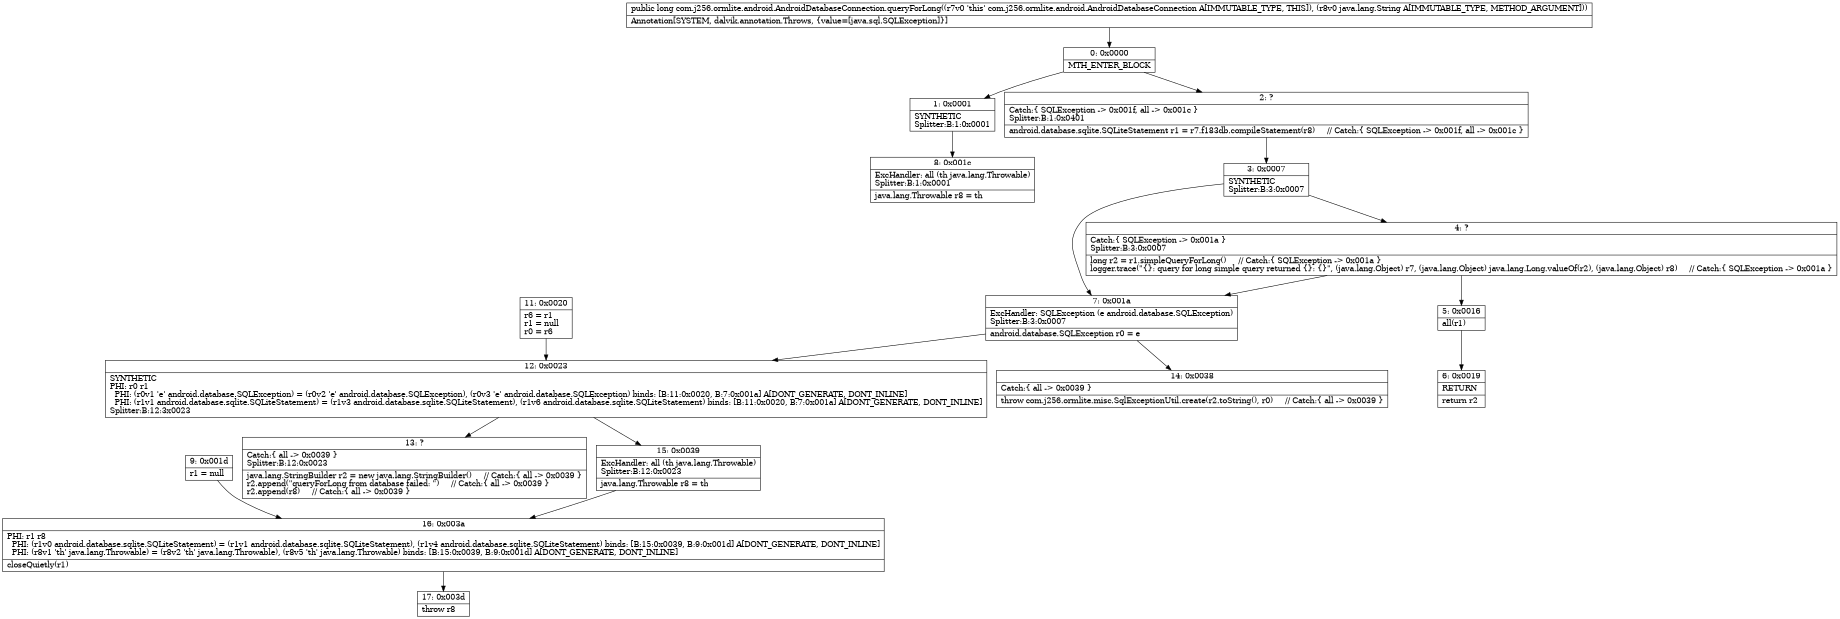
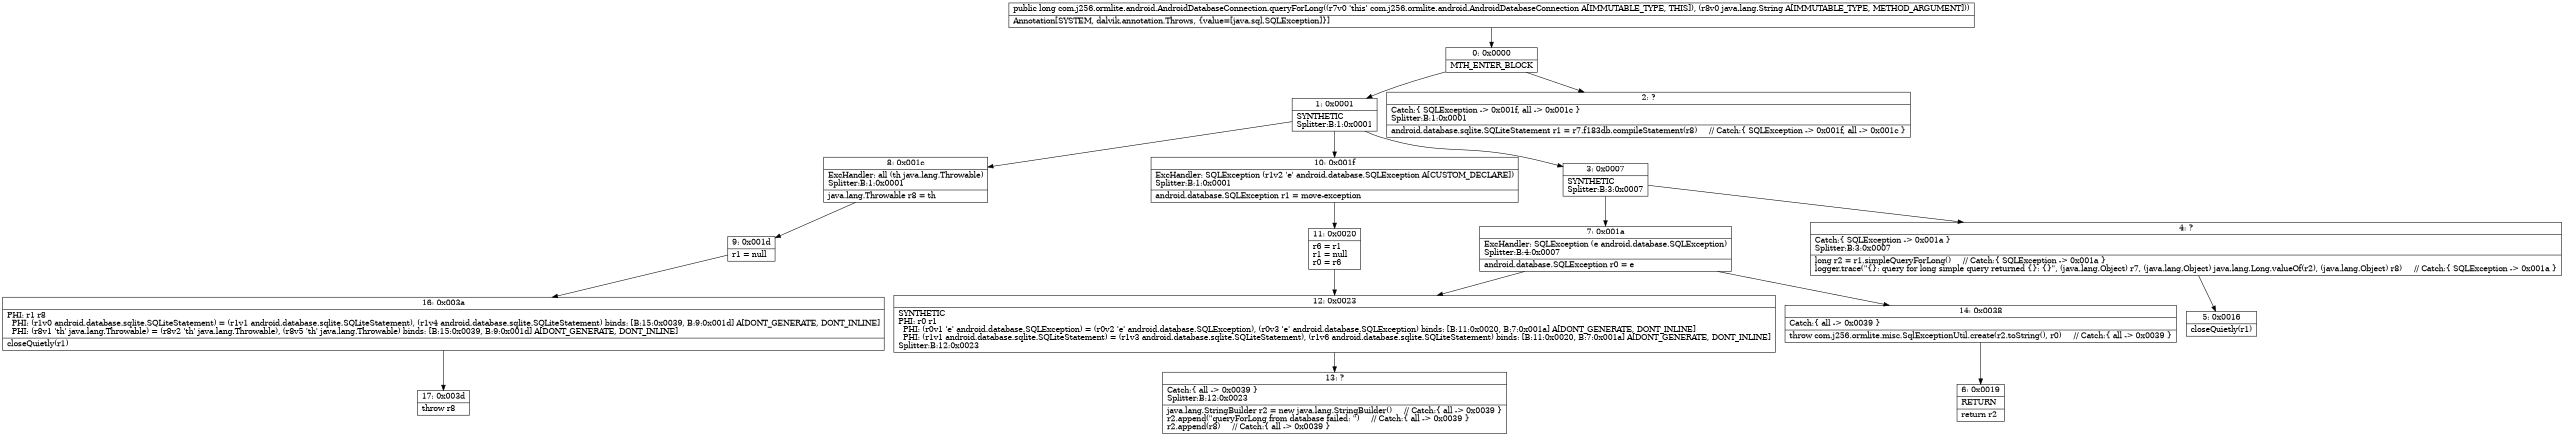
(1047, 119) -> (1429, 119)
(1266, 148) -> (1461, 150)
none -> (1335, 180)
none -> (818, 219)
(1279, 285) -> none
(1028, 322) -> (1522, 253)
(1454, 324) -> (2221, 330)
(1461, 347) -> (1981, 361)
(150, 411) -> (939, 346)
(678, 468) -> none
